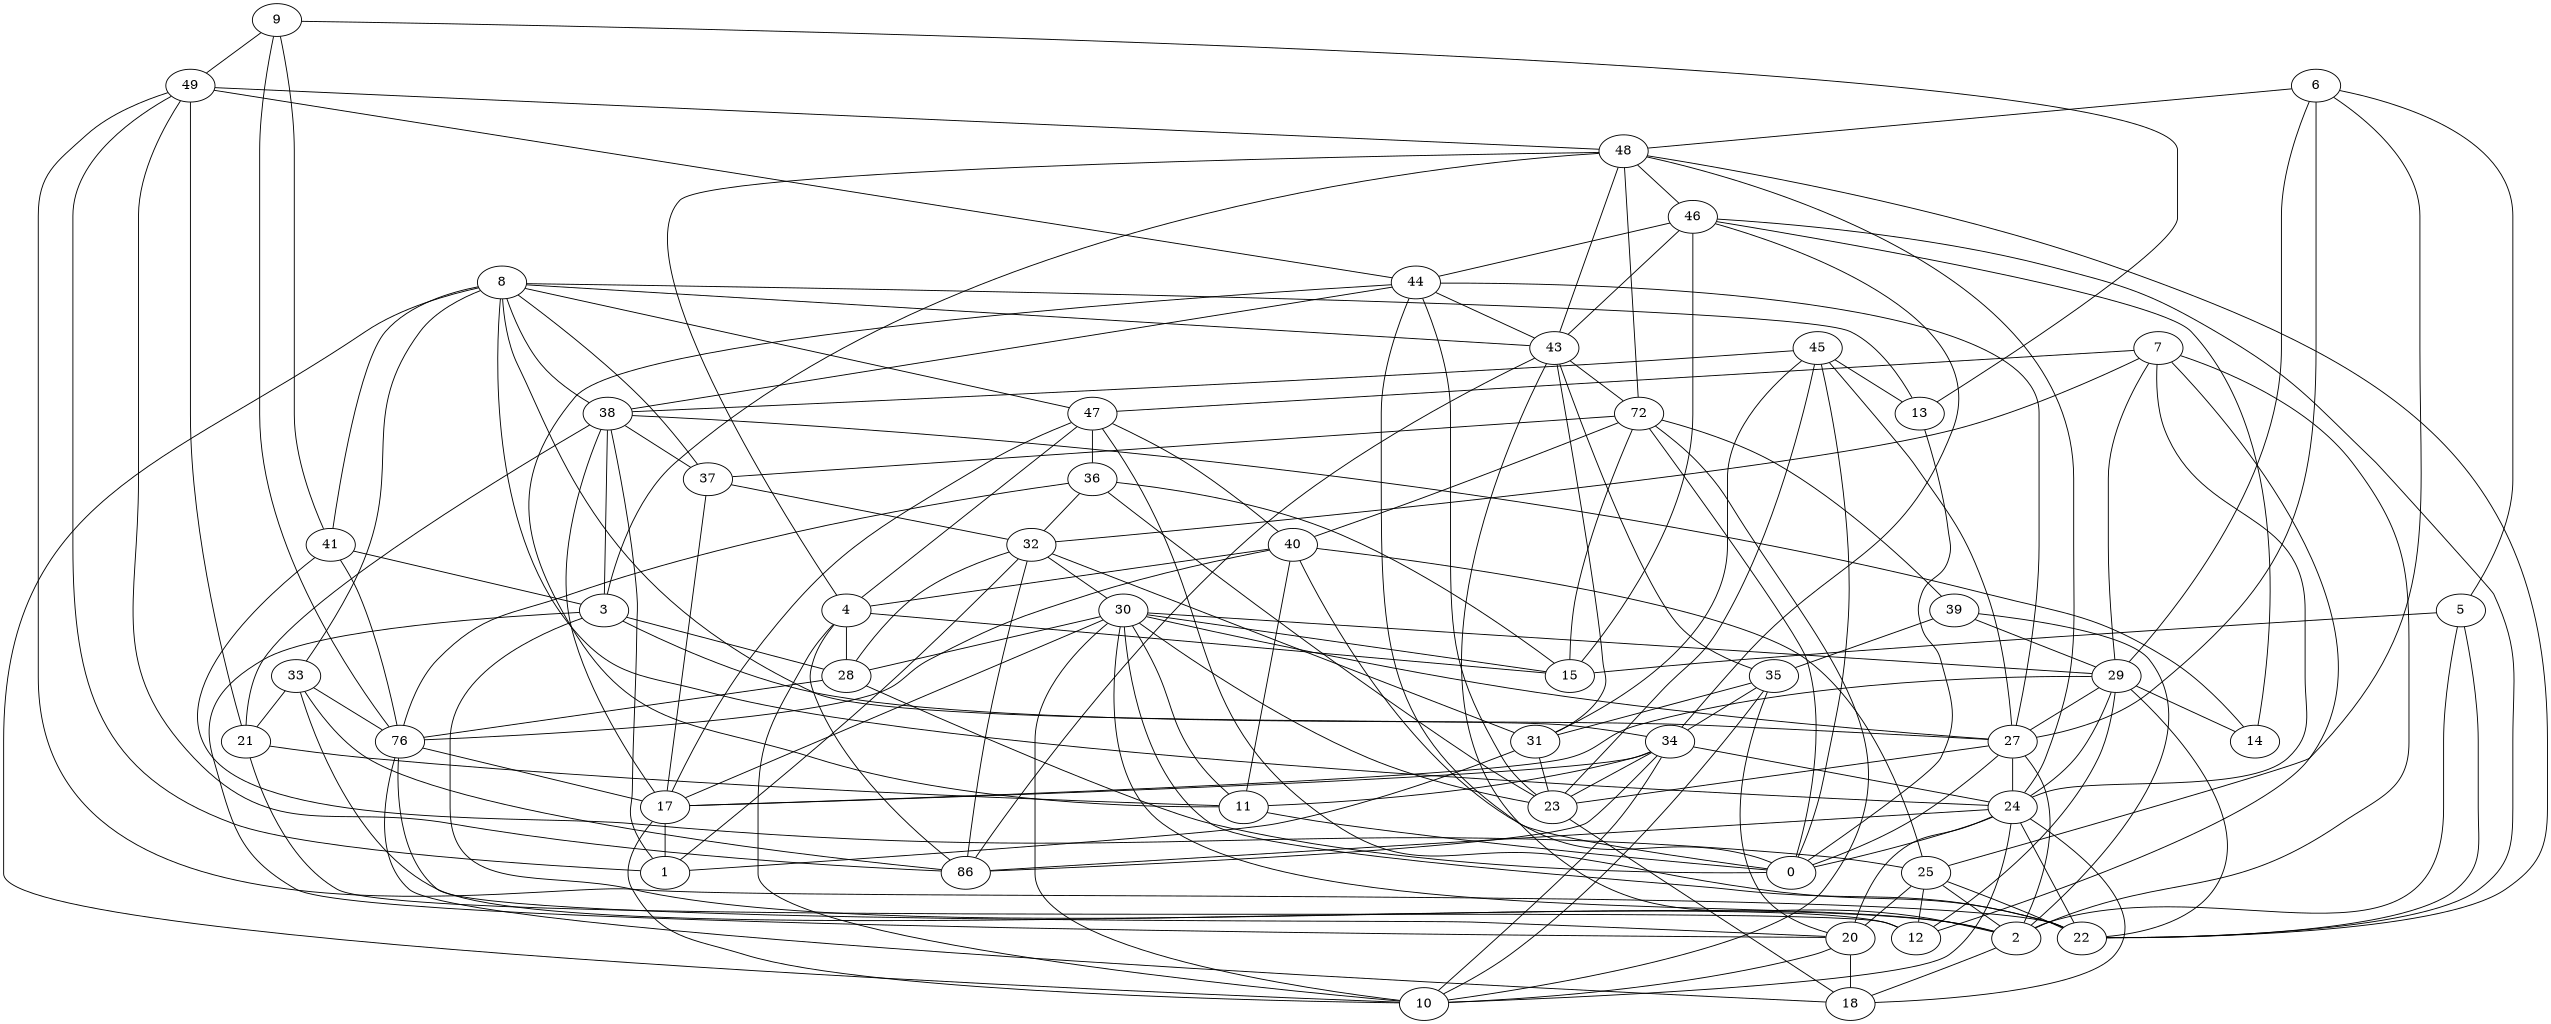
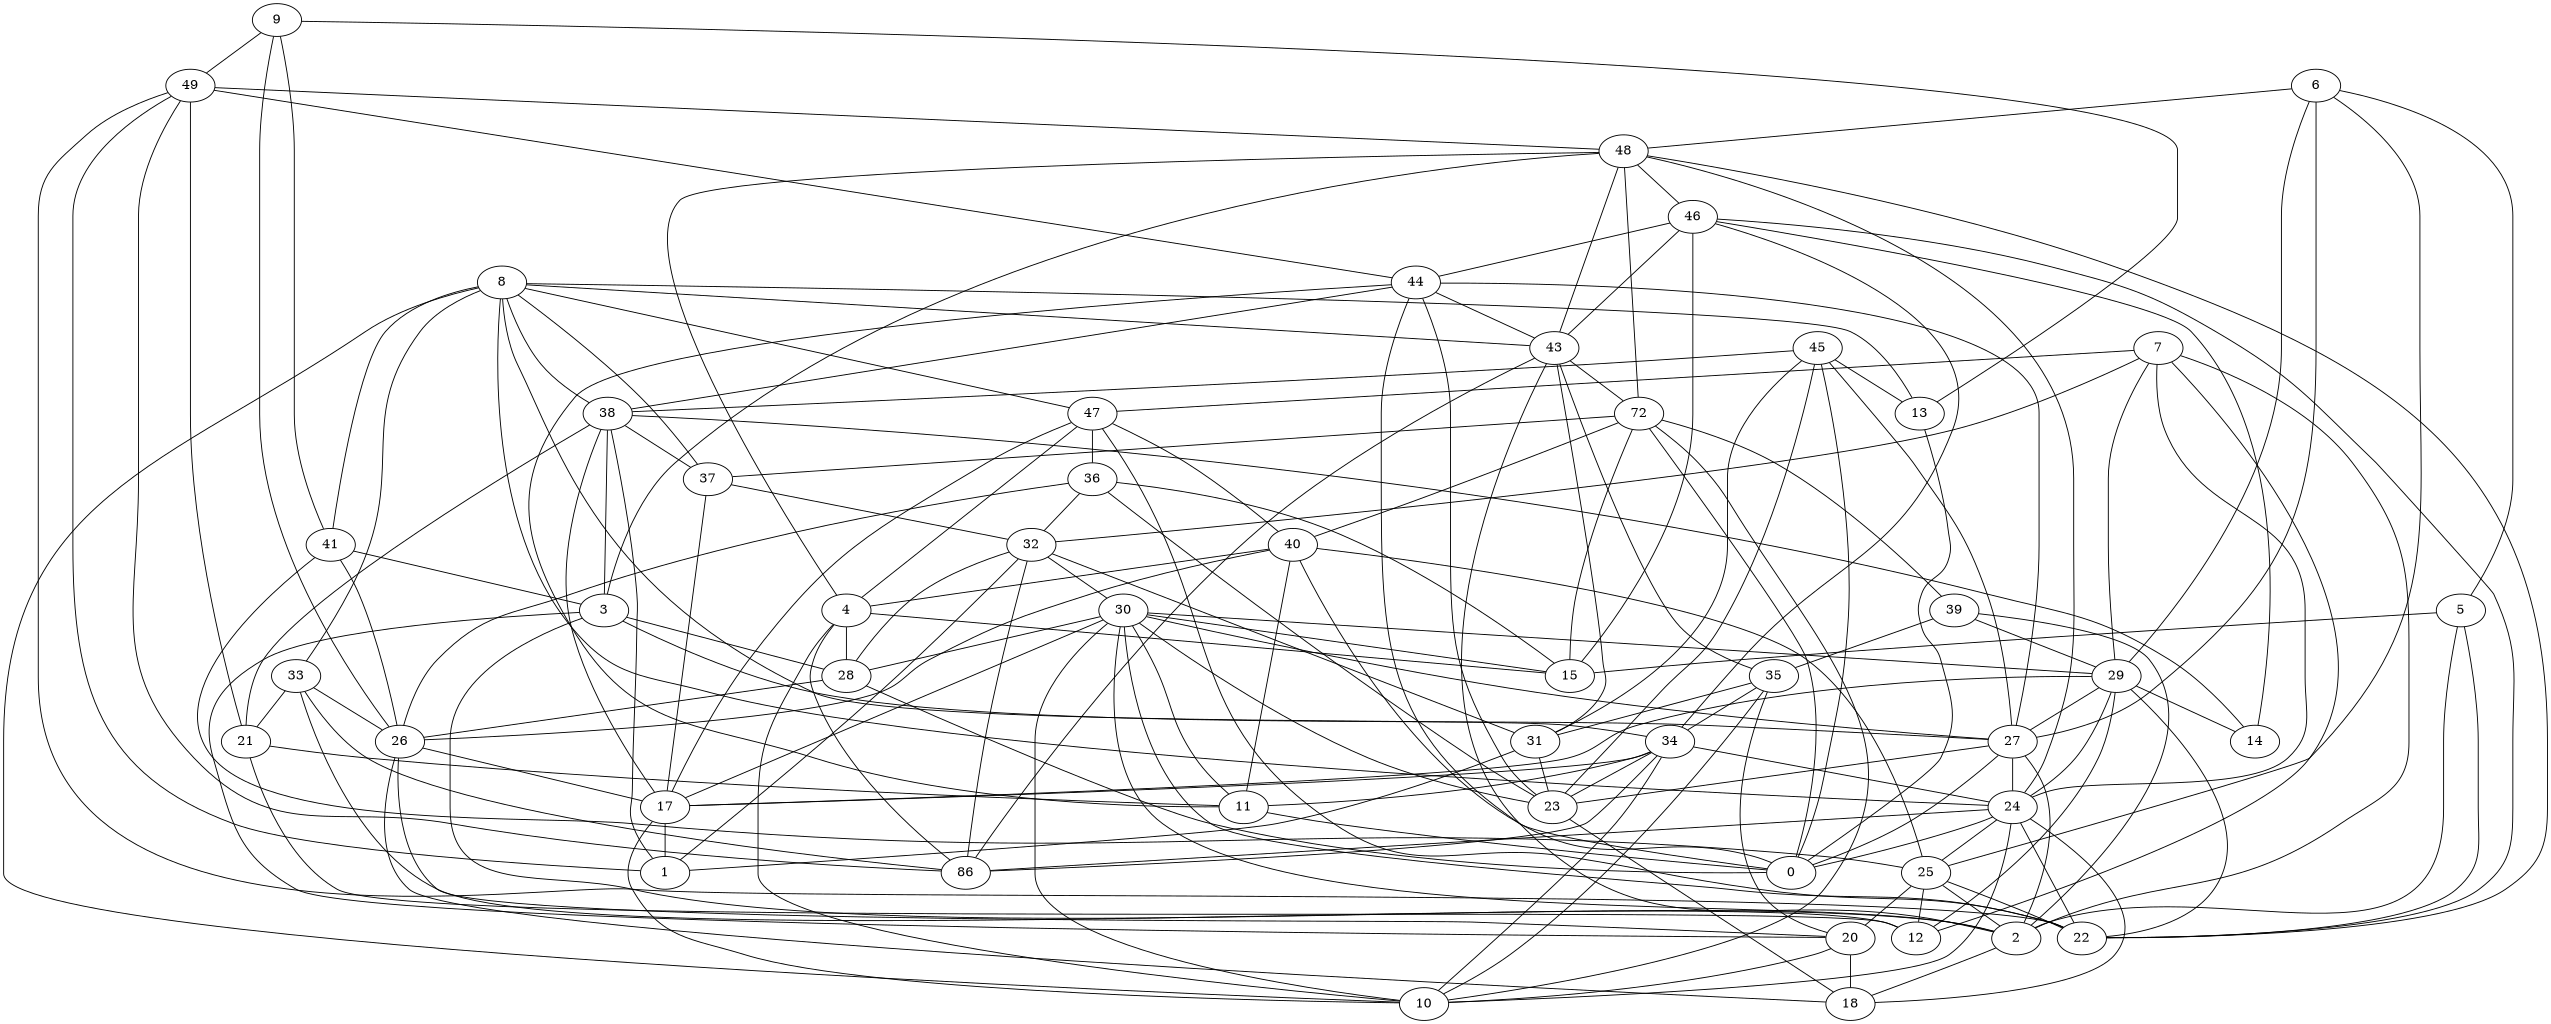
(400, 742) -> (400, 742)
(1898, 853) -> (1969, 840)
